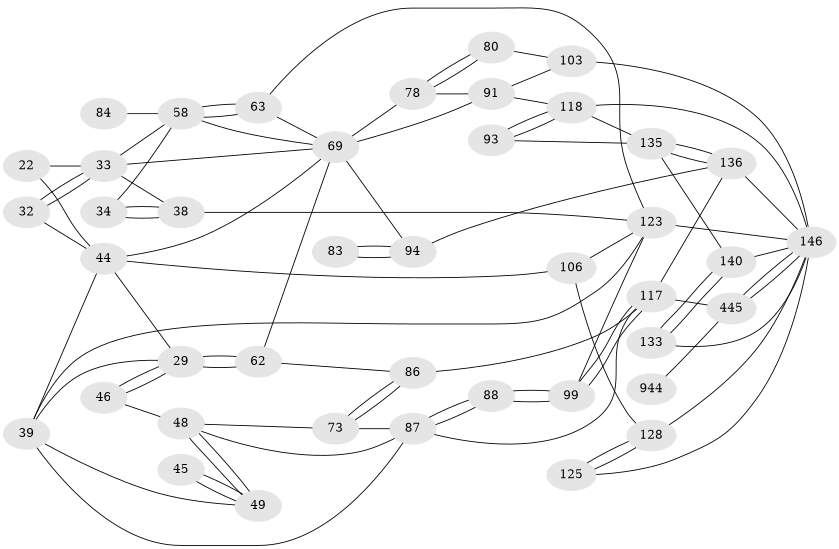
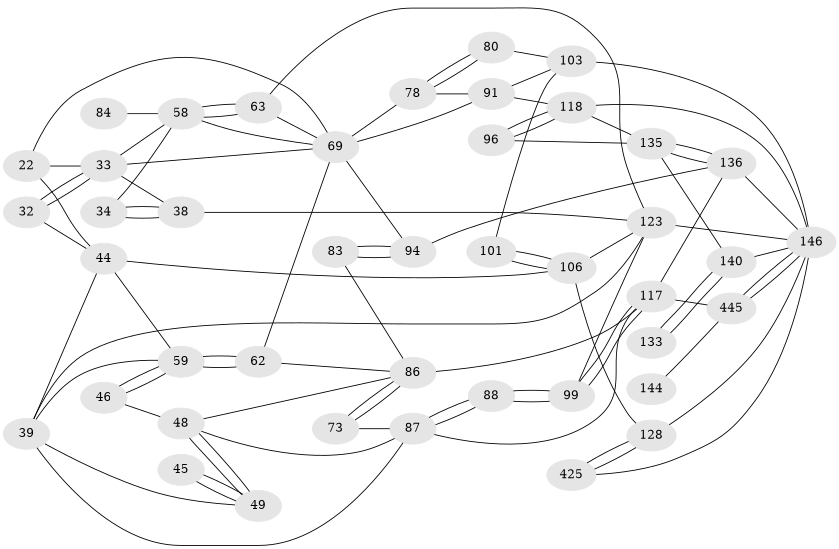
(491, 140) -> (491, 140)
(231, 222) -> (175, 58)
none -> (491, 252)
none -> (374, 312)
(759, 329) -> none
(181, 362) -> (181, 362)
(651, 389) -> (651, 389)
(258, 426) -> (297, 398)
(571, 475) -> (571, 475)
